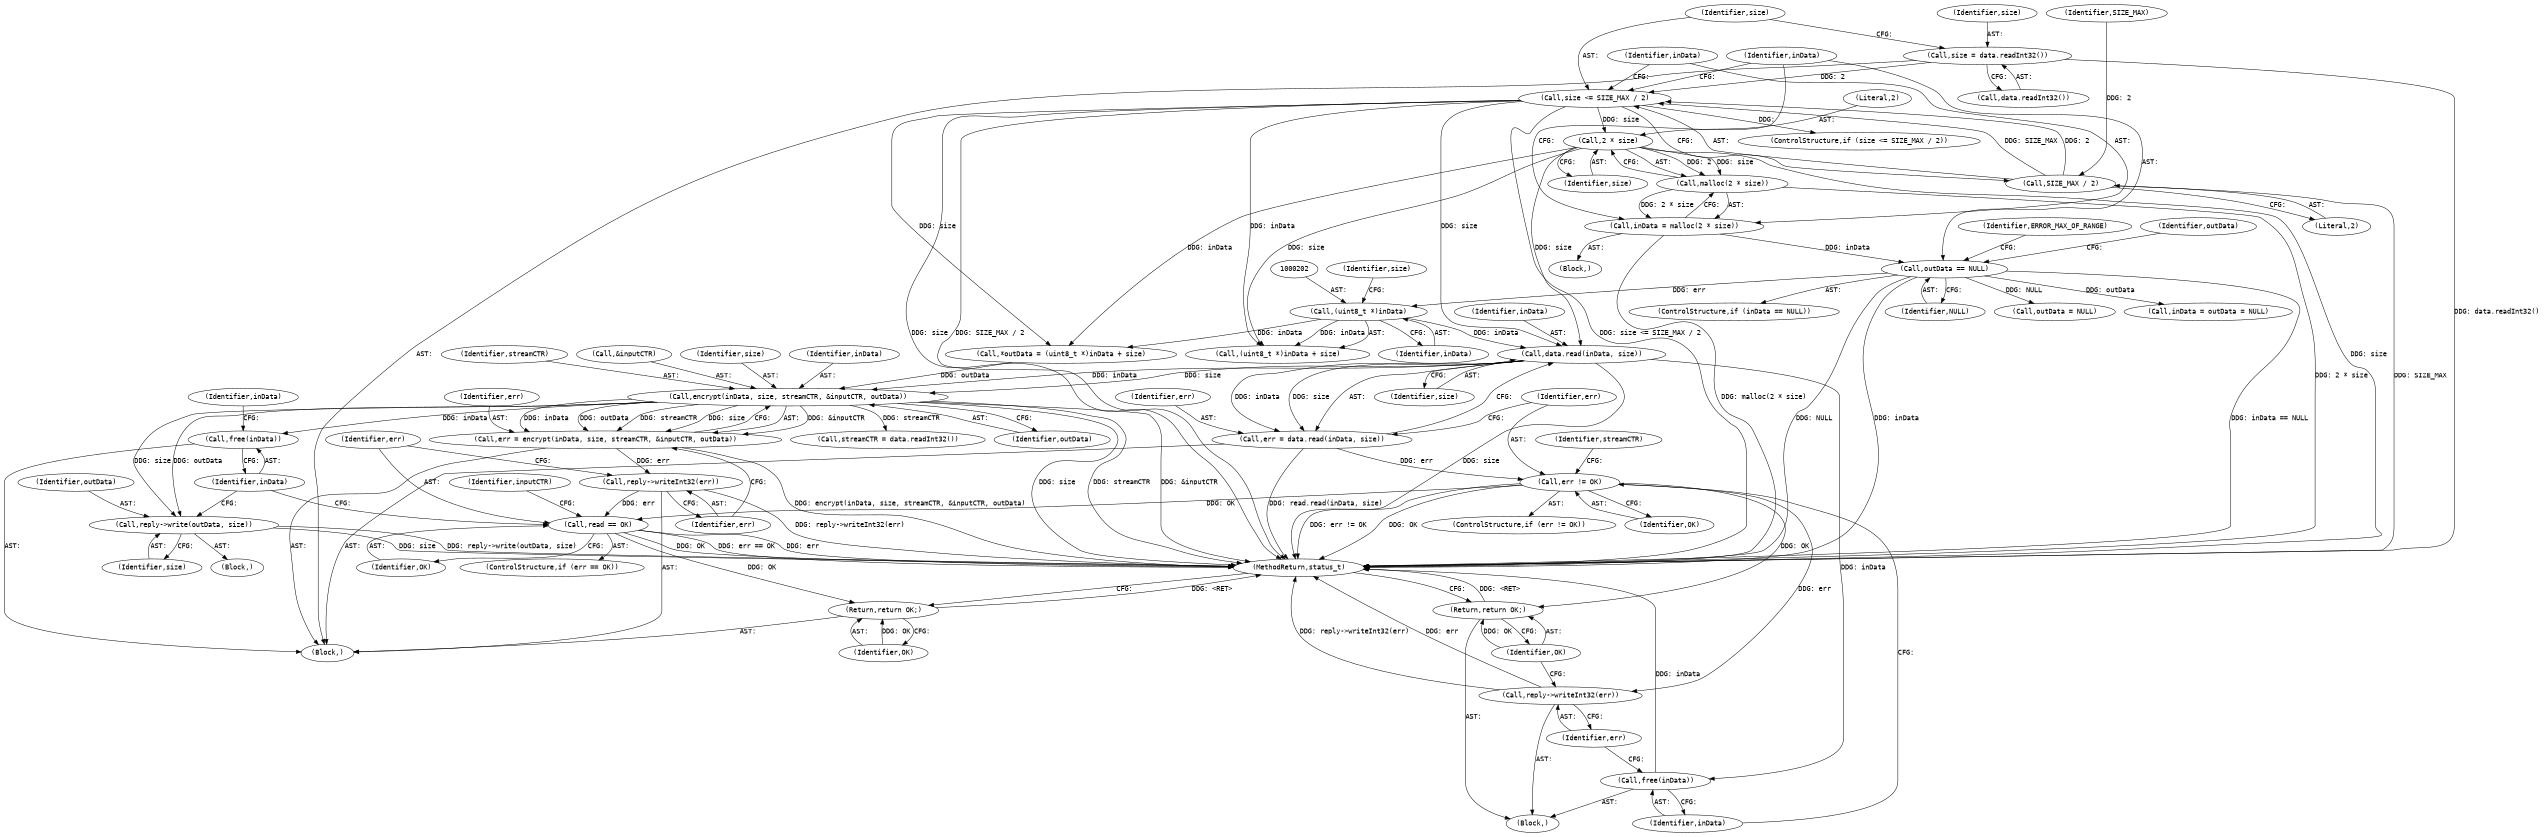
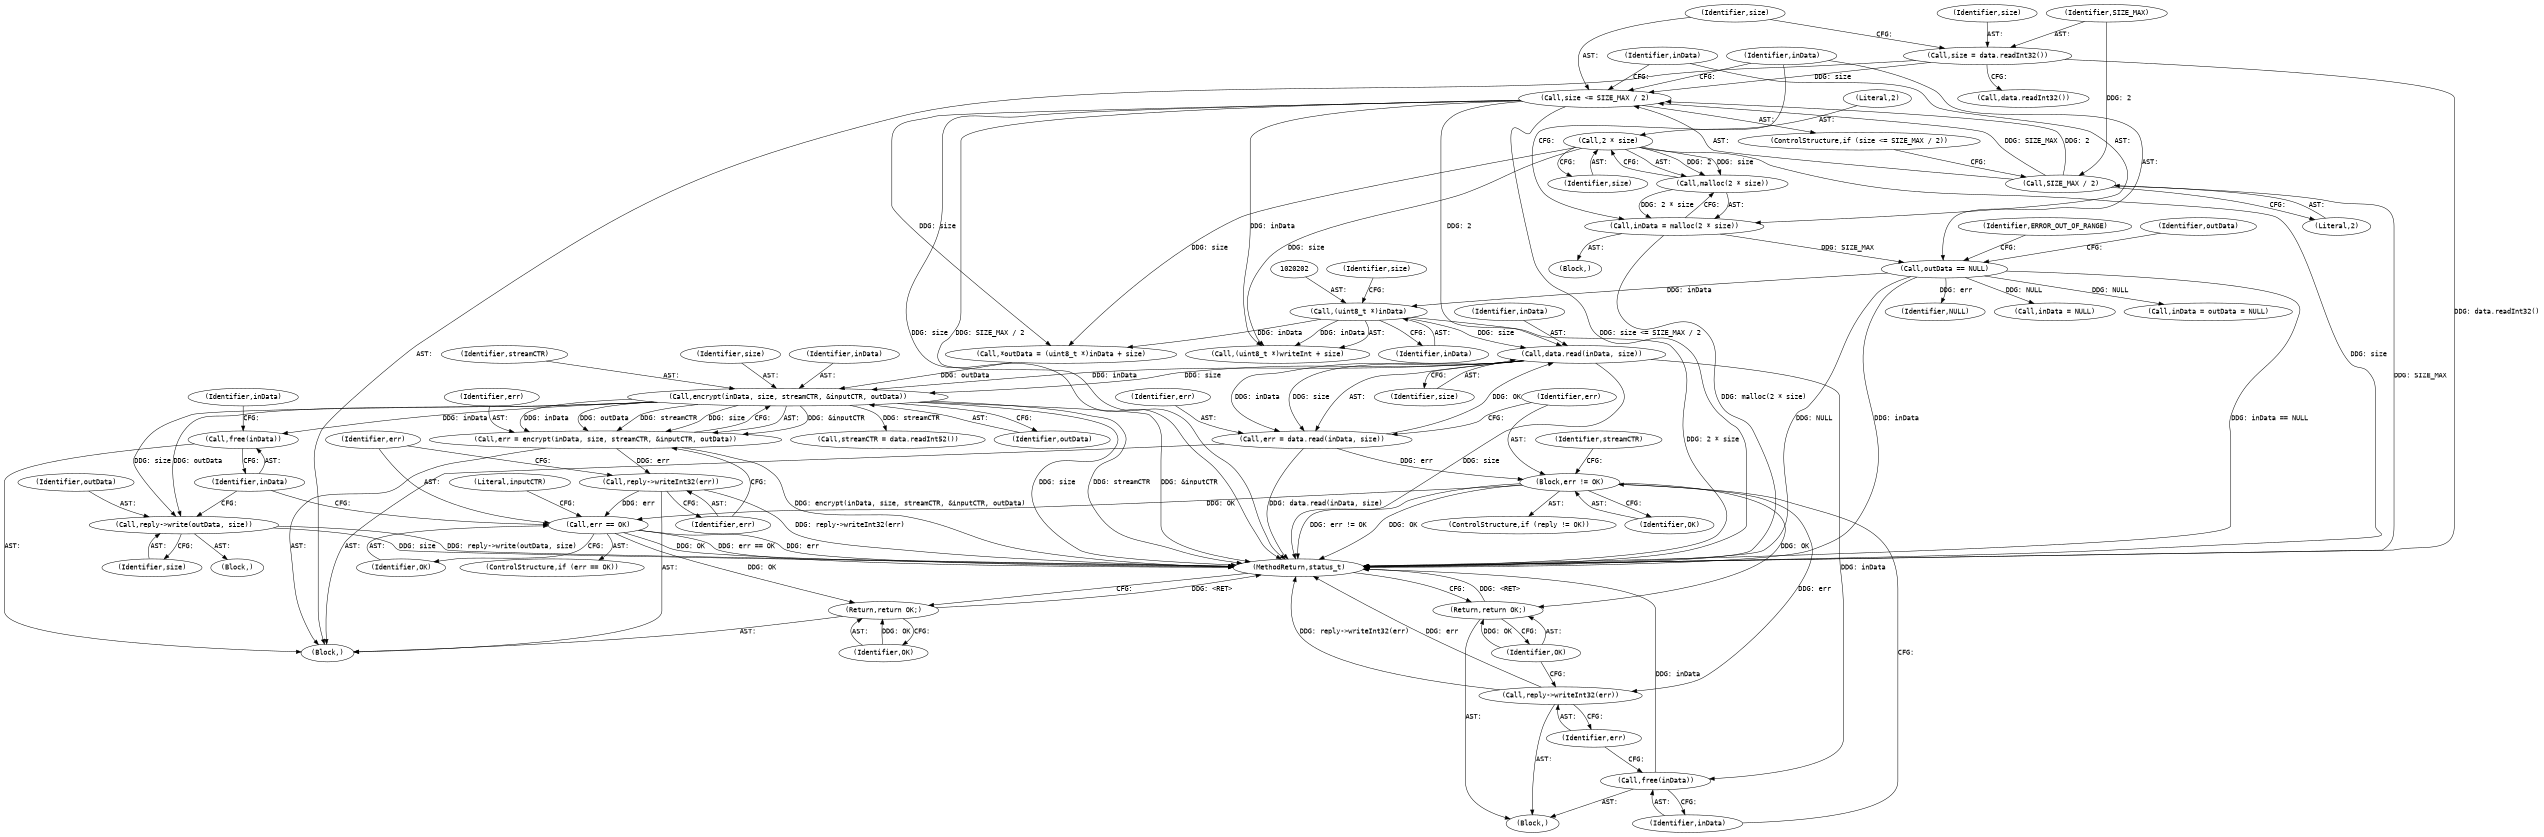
(1833, 77) -> (1833, 77)
(2015, 78) -> (2050, 34)
(1601, 118) -> none
(1769, 120) -> (1769, 120)
(1803, 168) -> (1957, 163)
(1459, 227) -> (1459, 227)
(2045, 227) -> (2045, 227)
(1533, 242) -> none
(1210, 248) -> (1210, 248)
(1848, 248) -> (1848, 248)
(1294, 269) -> (1294, 269)
(1689, 290) -> (1689, 290)
(1956, 290) -> (1956, 290)
(2110, 290) -> (2110, 290)
(1921, 292) -> none
(1734, 312) -> none
(2055, 312) -> (2055, 312)
(1496, 333) -> (1496, 333)
(624, 354) -> none
(1278, 354) -> (1278, 354)
(1507, 397) -> (1507, 397)
(888, 440) -> (888, 440)
(510, 482) -> (510, 482)
(1570, 482) -> (1570, 482)
(1326, 504) -> (1326, 504)
(598, 525) -> (598, 525)
(1519, 525) -> (1519, 525)
(2243, 538) -> (1708, 483)
